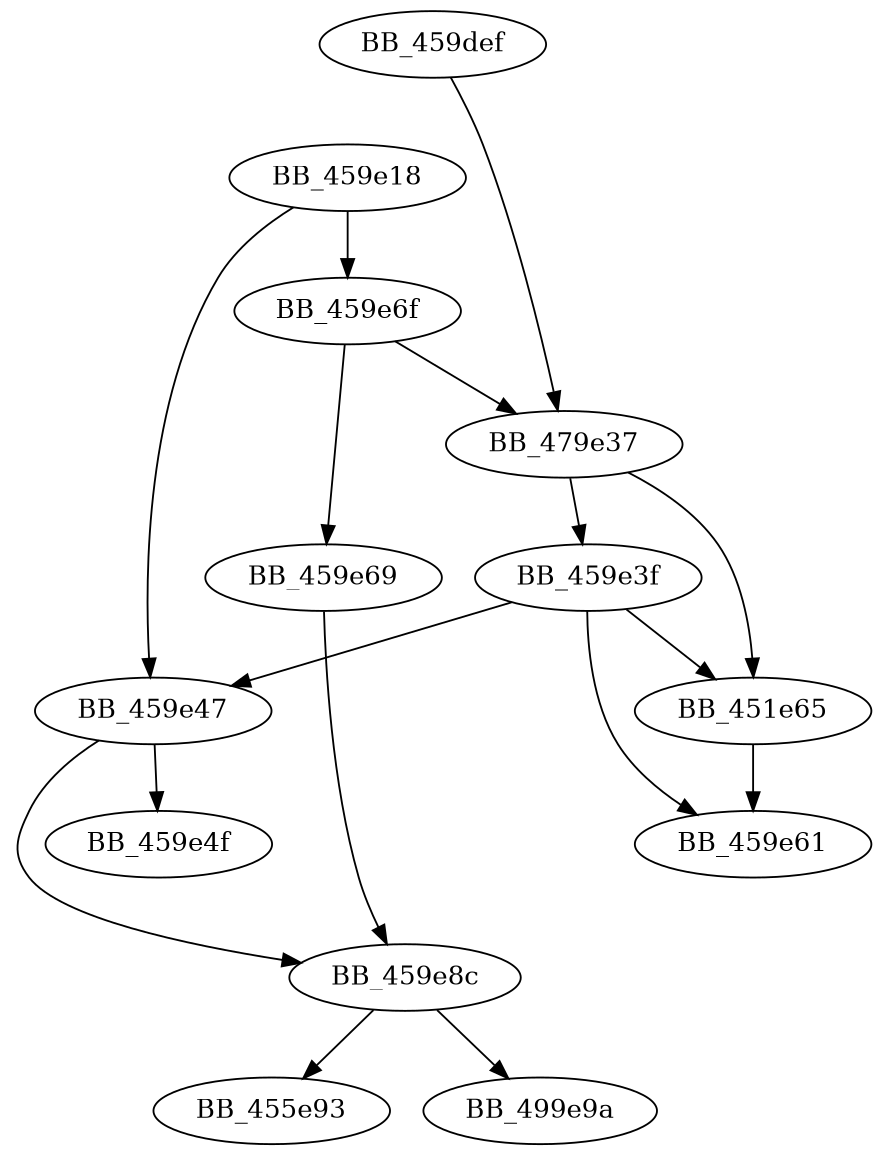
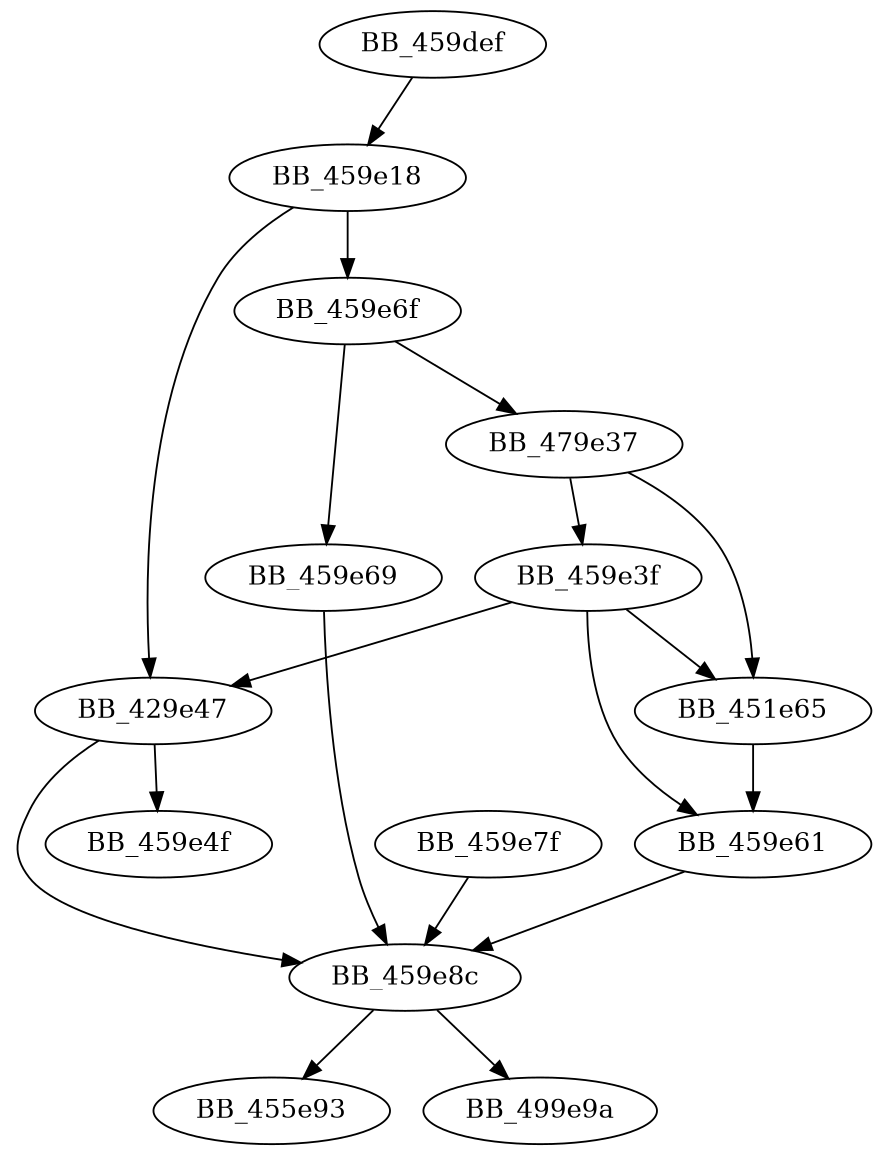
(512, 231) -> (395, 103)
(153, 711) -> (153, 711)
none -> (488, 844)
none -> (588, 908)
